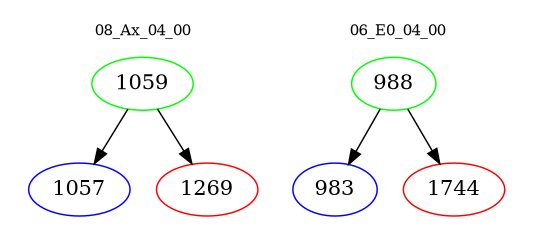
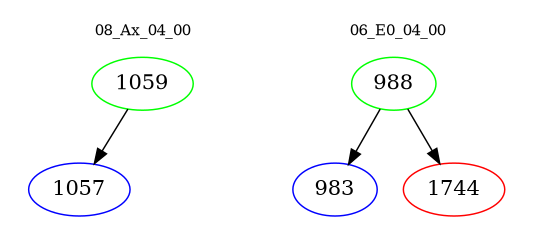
(207, 190) -> none
